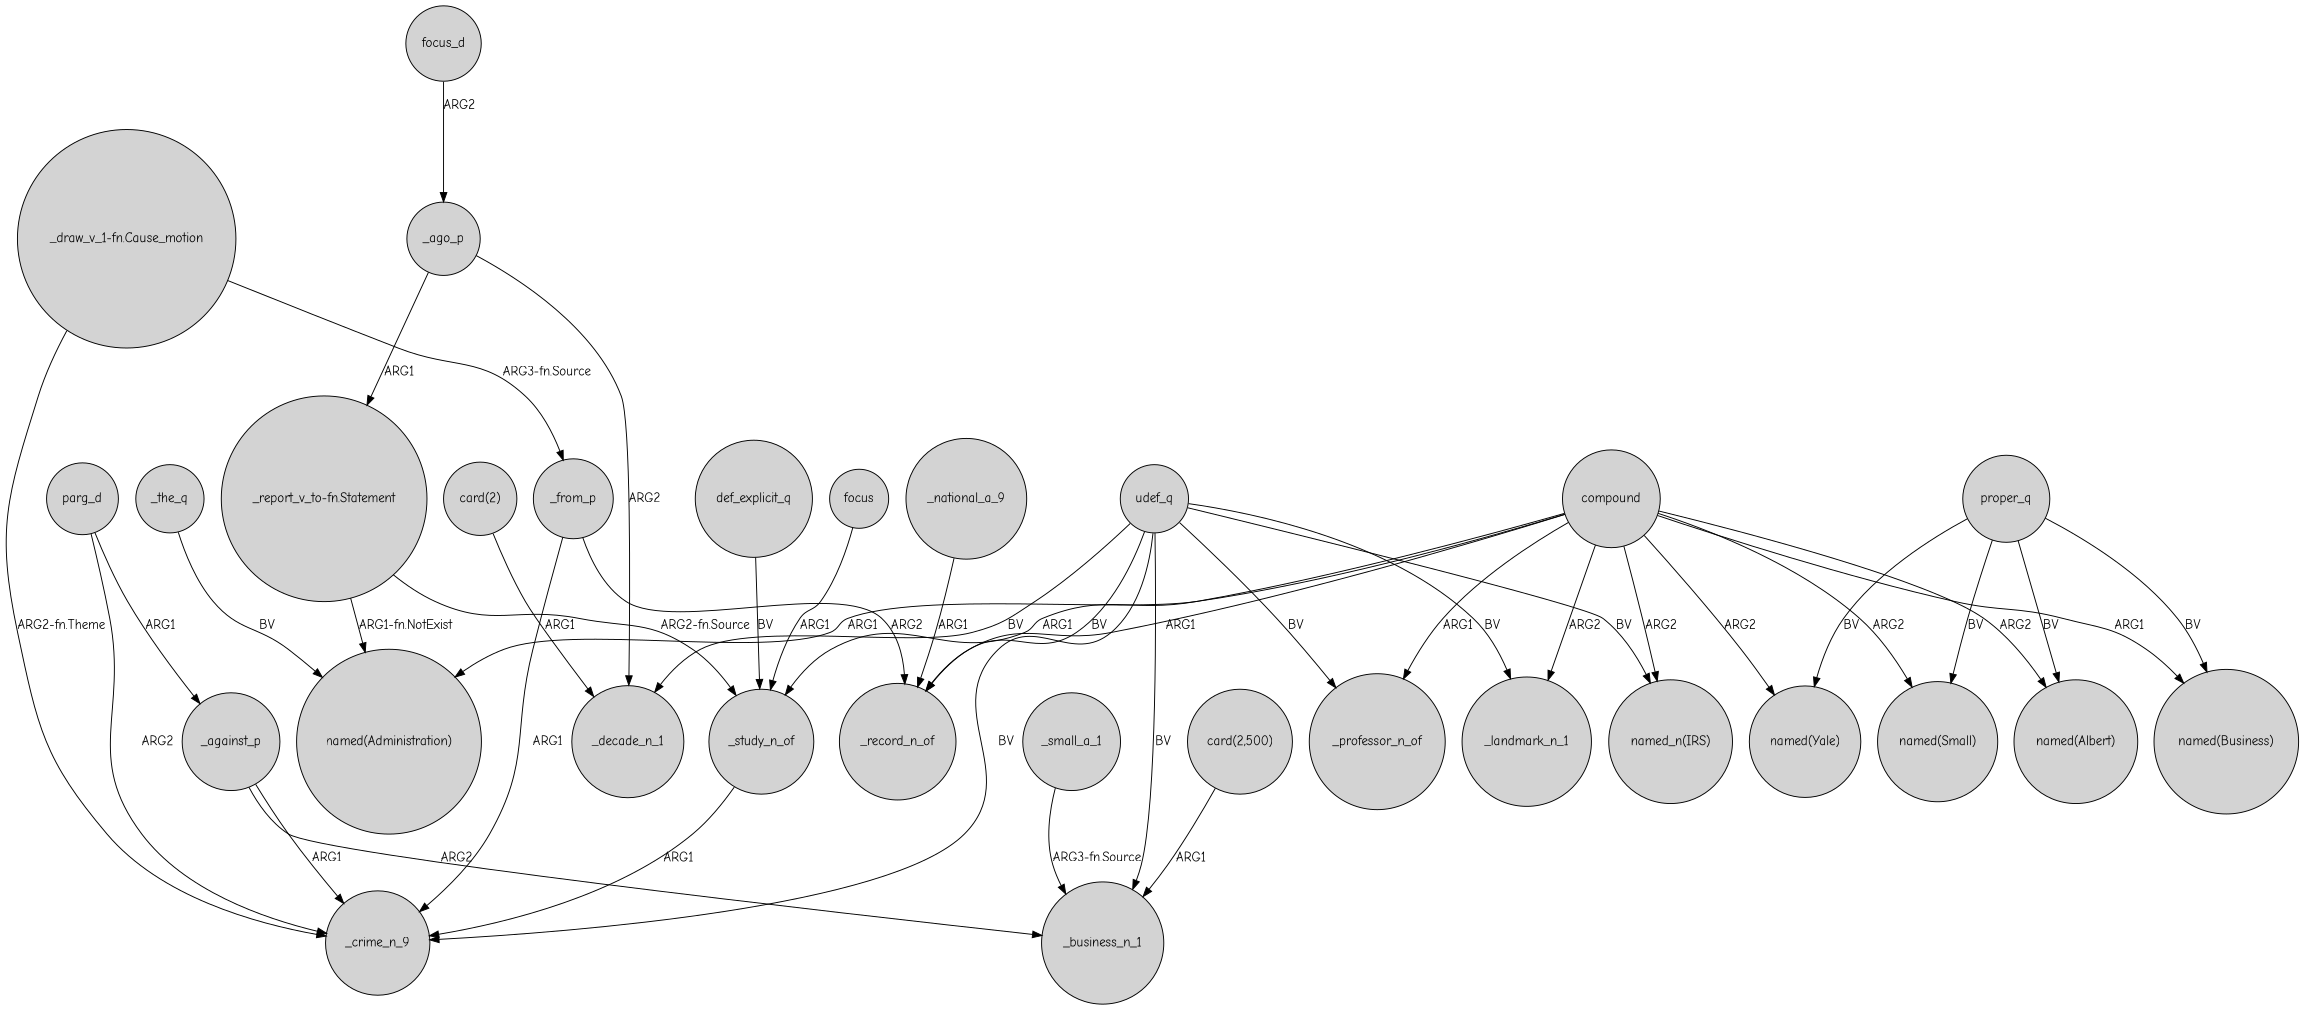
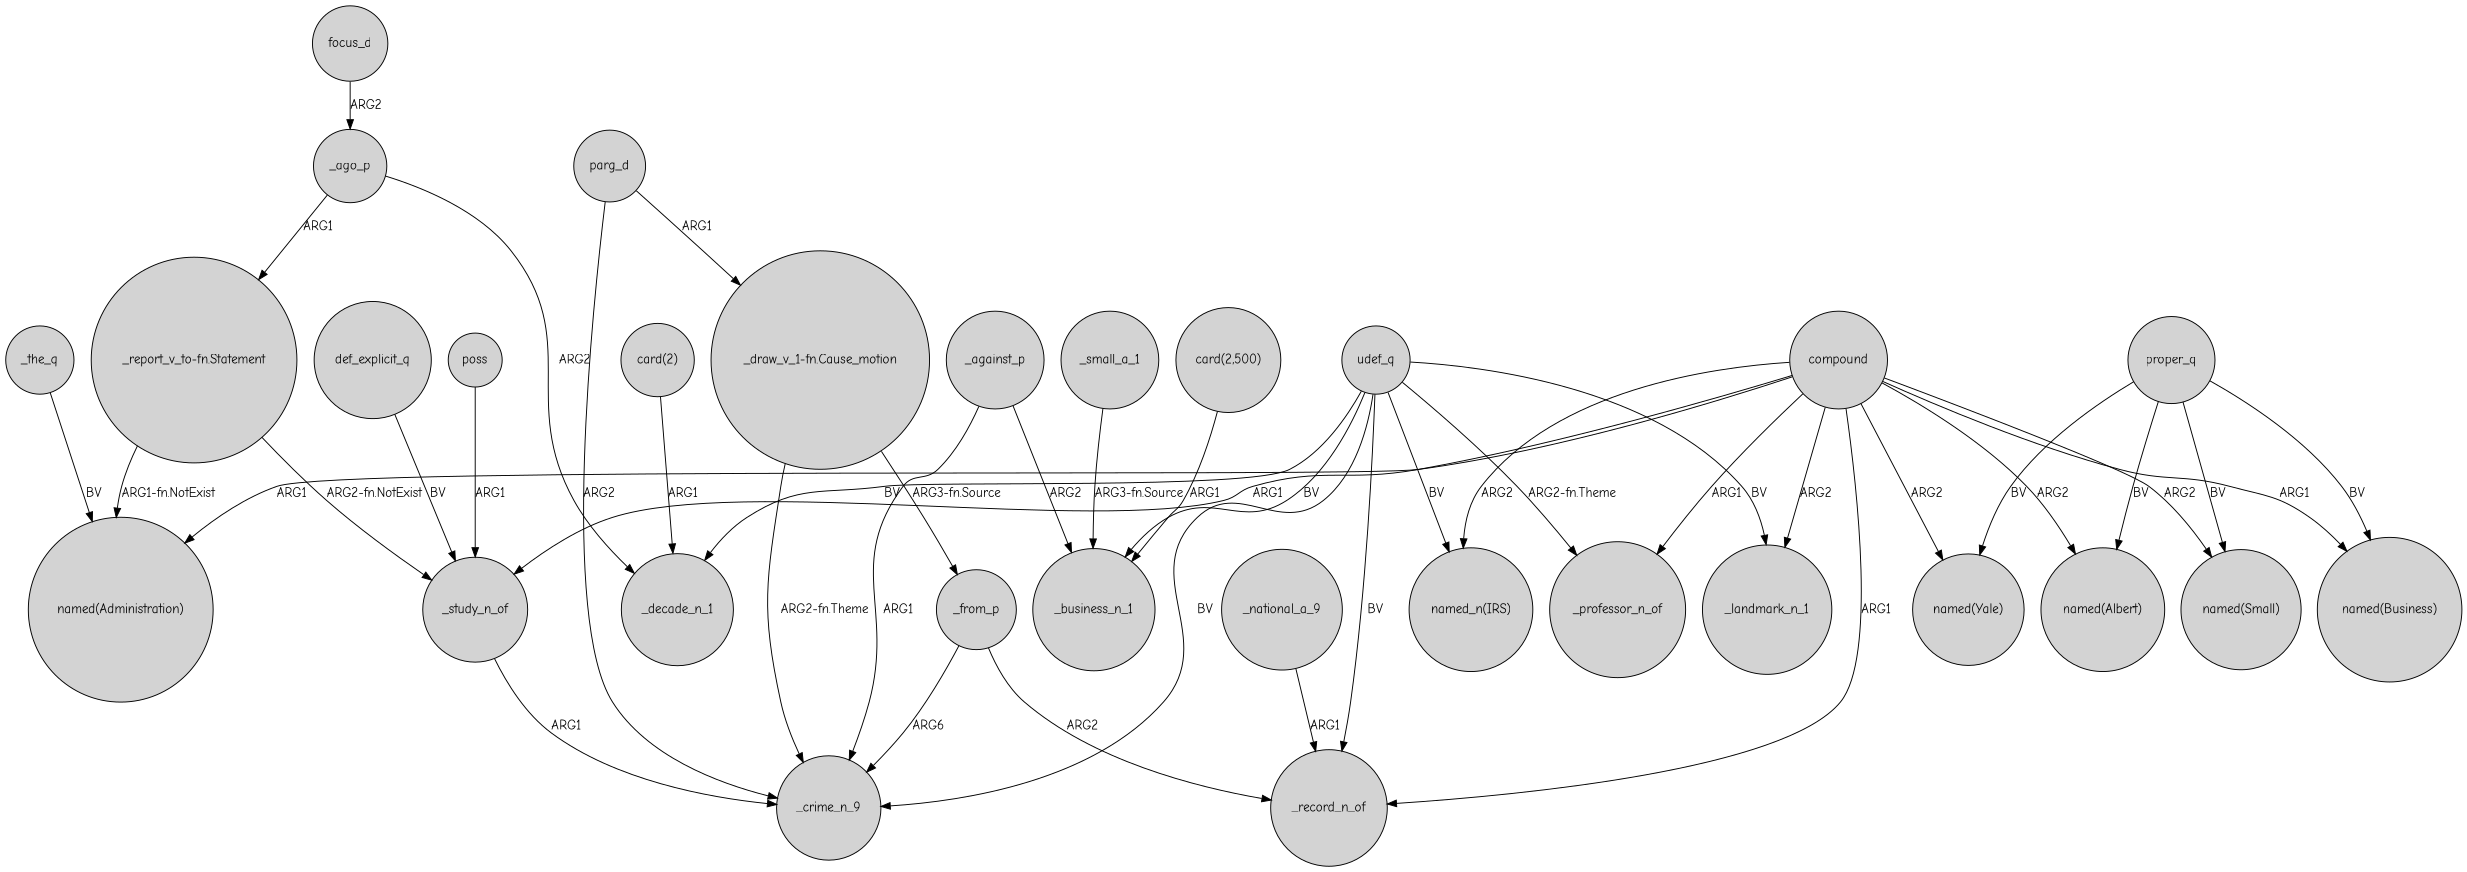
(859, 499) -> (475, 360)
(138, 618) -> (685, 235)
(705, 625) -> (375, 493)
(1296, 625) -> (1573, 493)
(548, 742) -> (928, 726)
